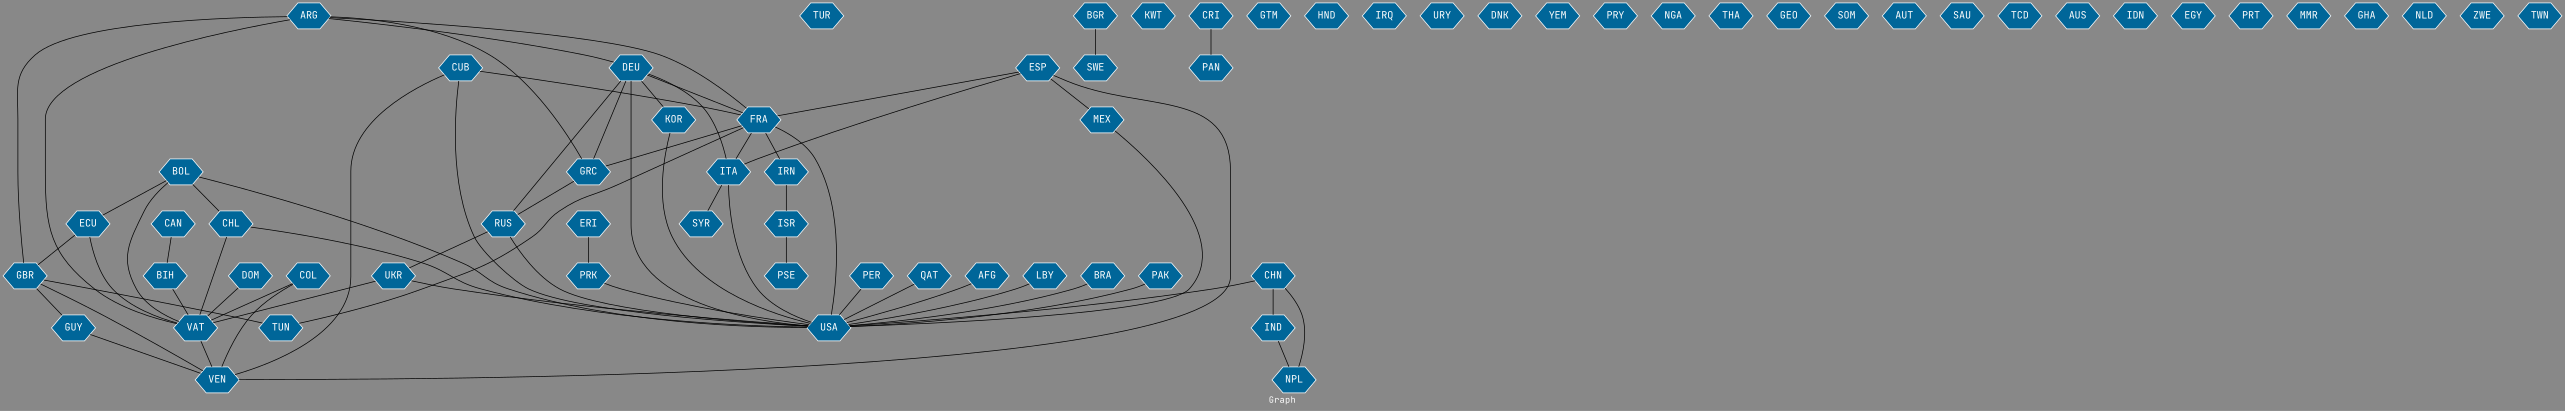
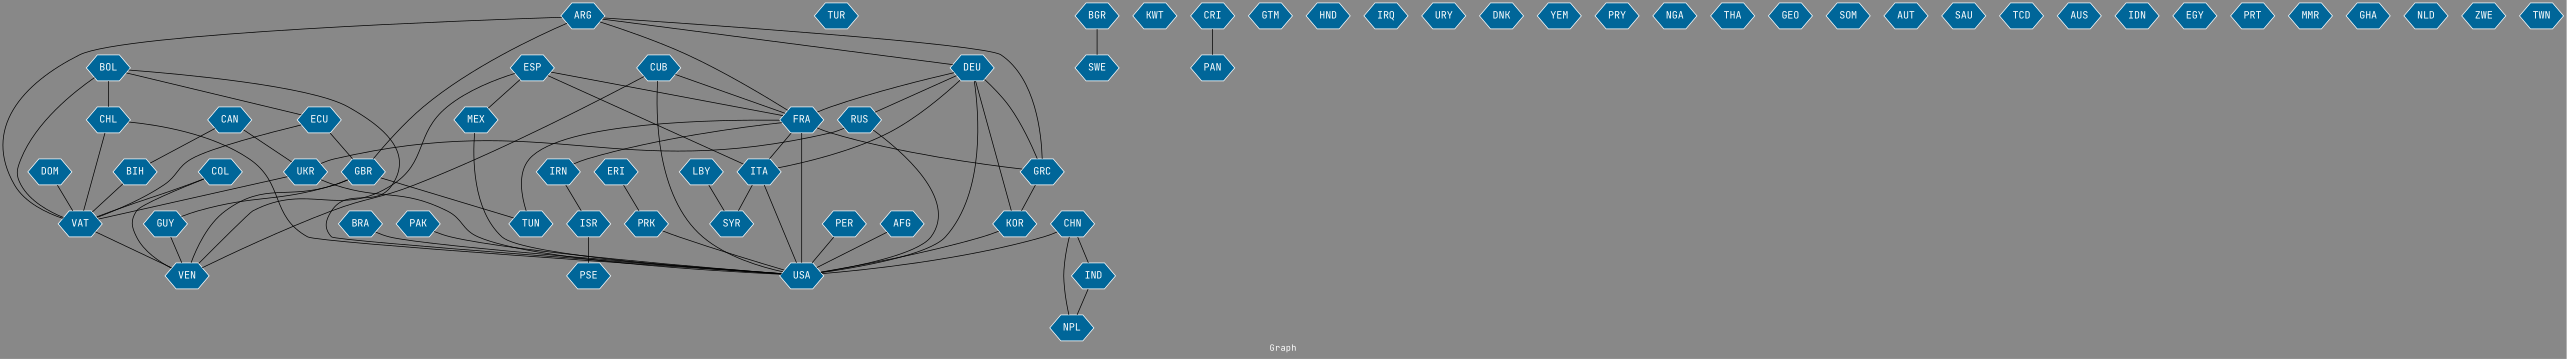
none -> (268, 146)
(546, 198) -> (1028, 198)
(929, 276) -> none
(940, 308) -> (717, 198)
